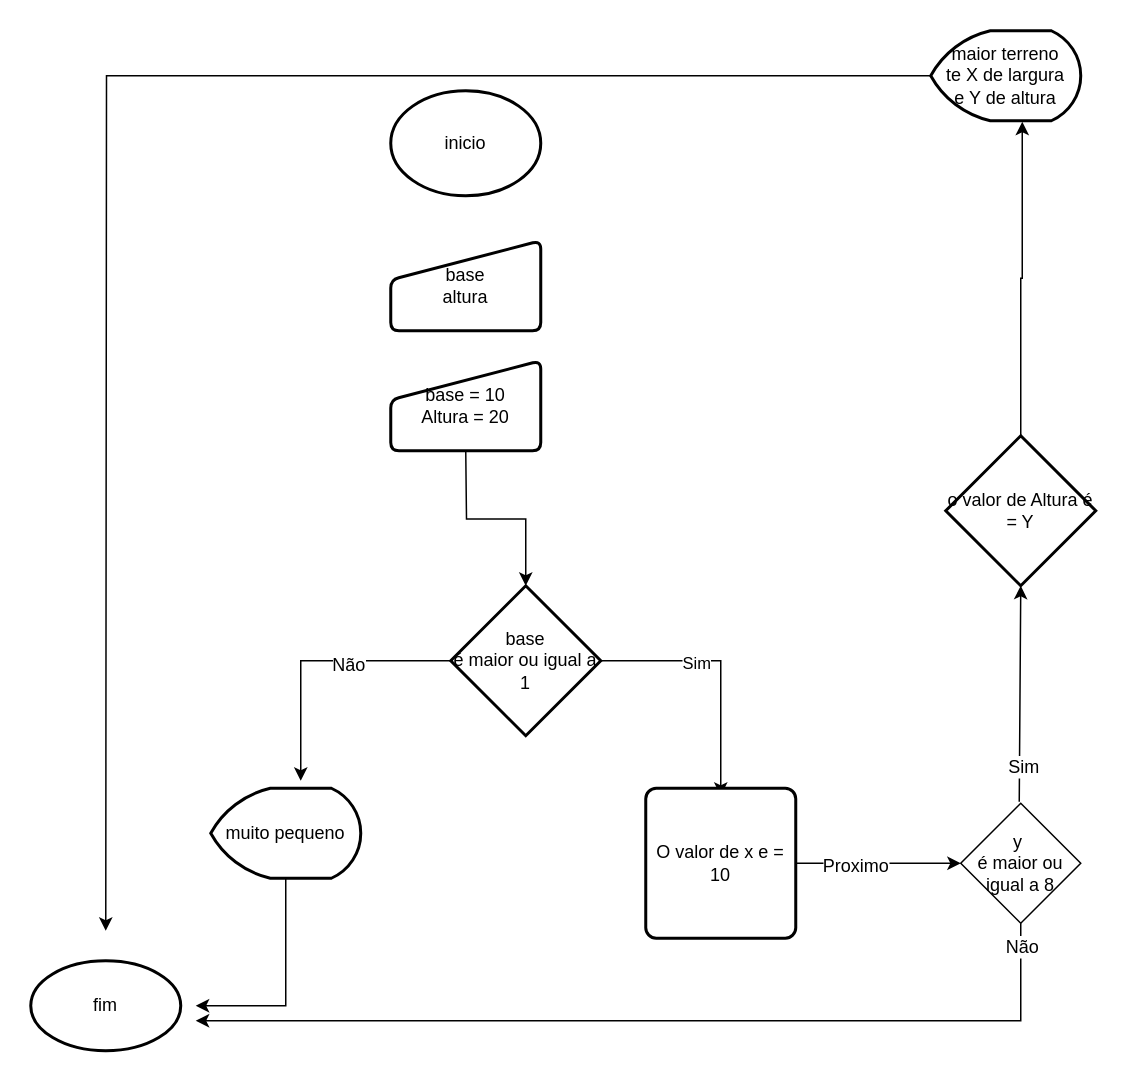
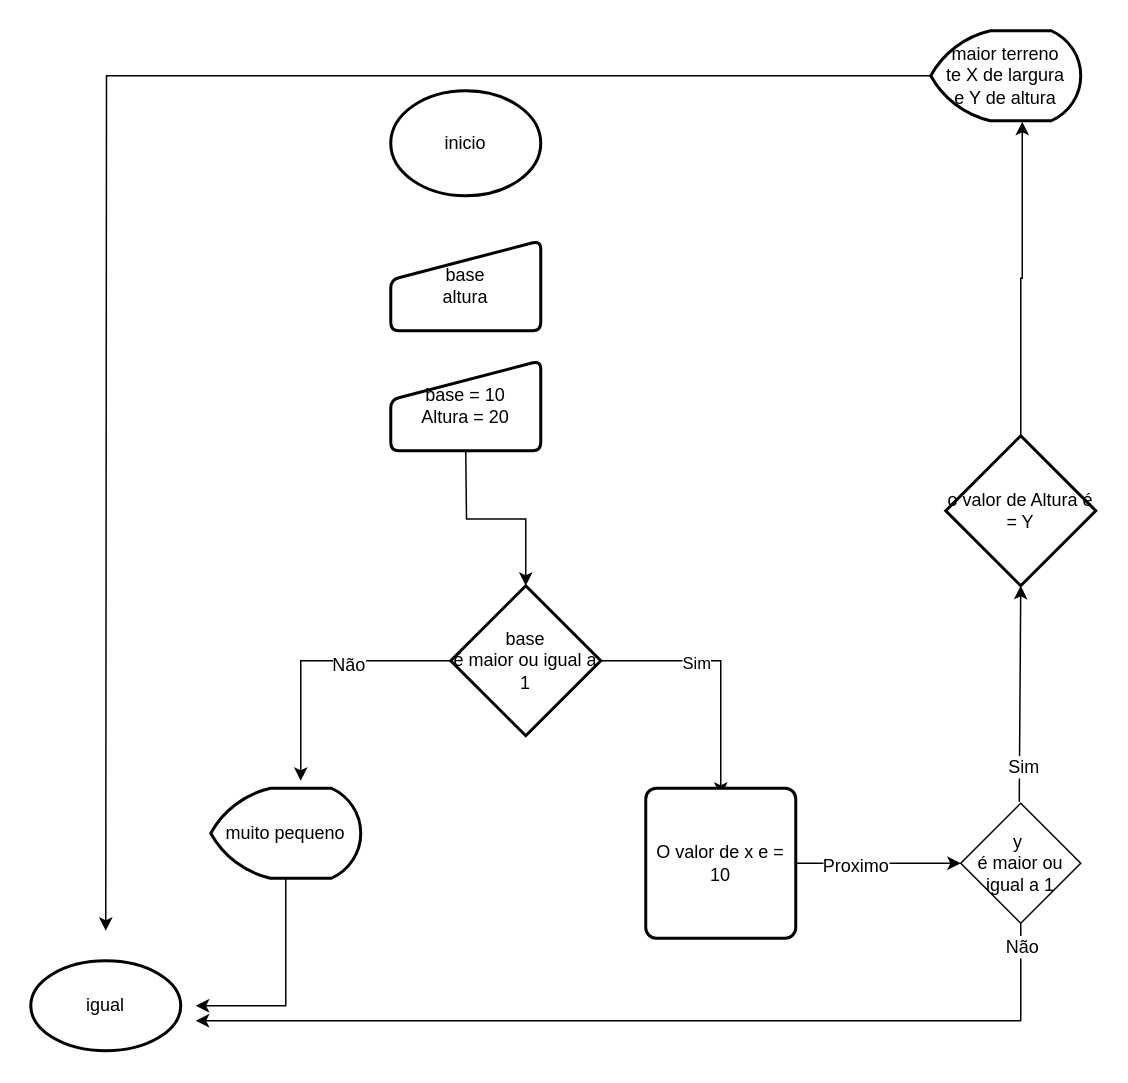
(1021, 863) -> (1021, 863)
(106, 1006) -> (106, 1006)
